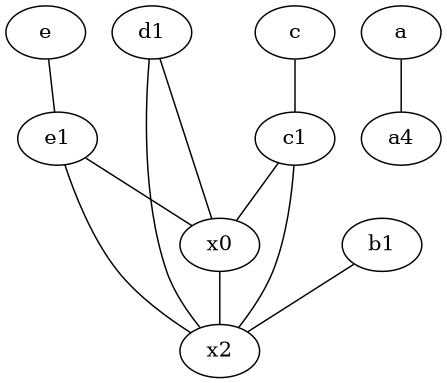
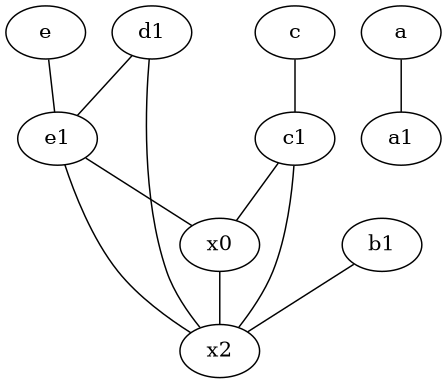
(186, 139) -> (105, 86)
(401, 139) -> (401, 139)
